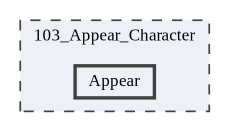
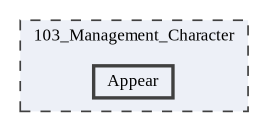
(115, 36) -> (134, 36)
